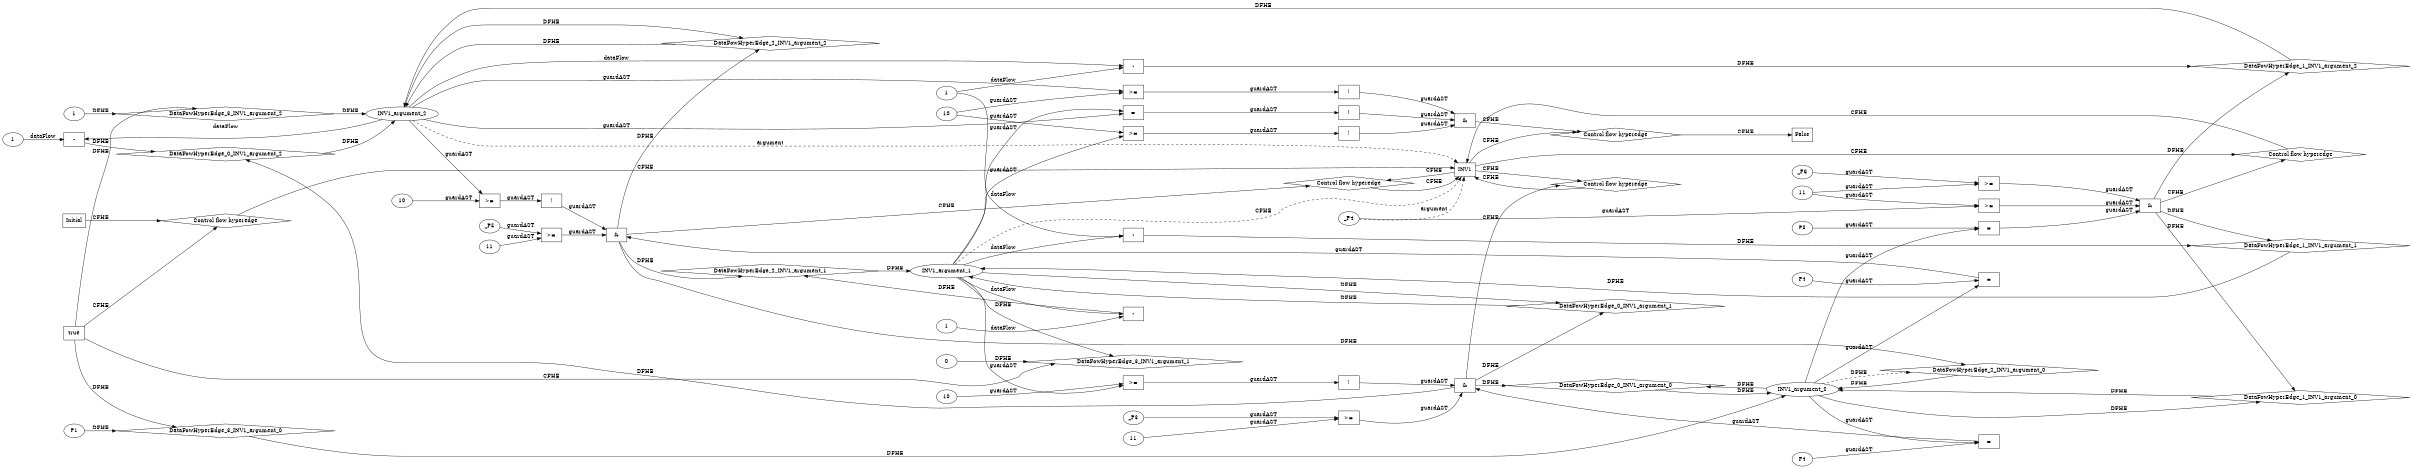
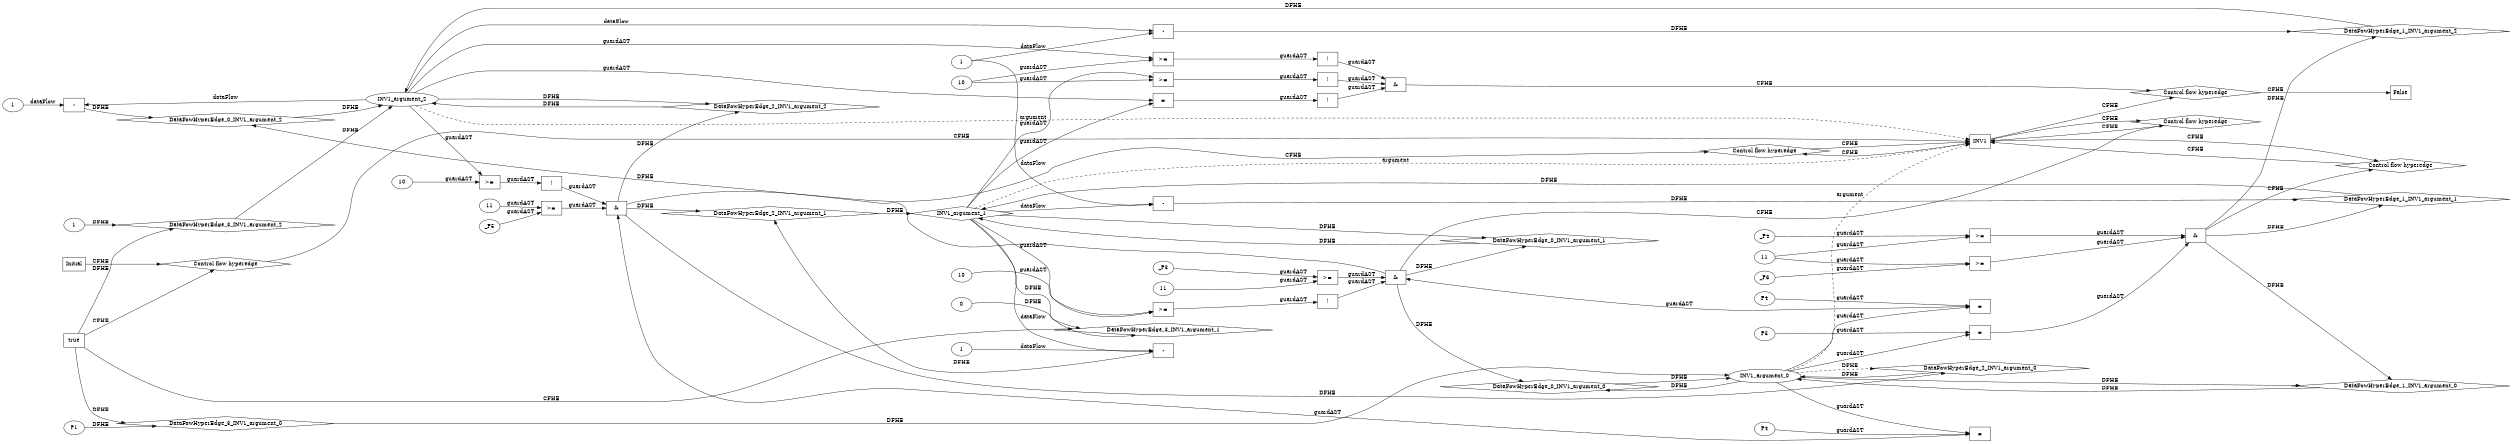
(1264, 211) -> (1396, 160)
(1434, 217) -> (1835, 233)
(947, 271) -> (962, 214)
